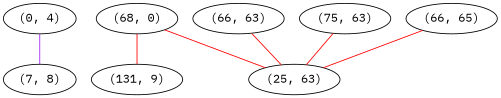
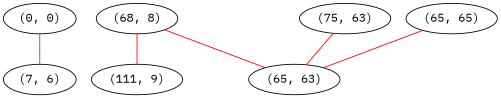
(40, 19) -> (40, 19)
(137, 19) -> (137, 19)
(239, 19) -> none
(452, 19) -> (452, 19)
(40, 80) -> (40, 80)
(137, 80) -> (137, 80)
(294, 80) -> (294, 80)
